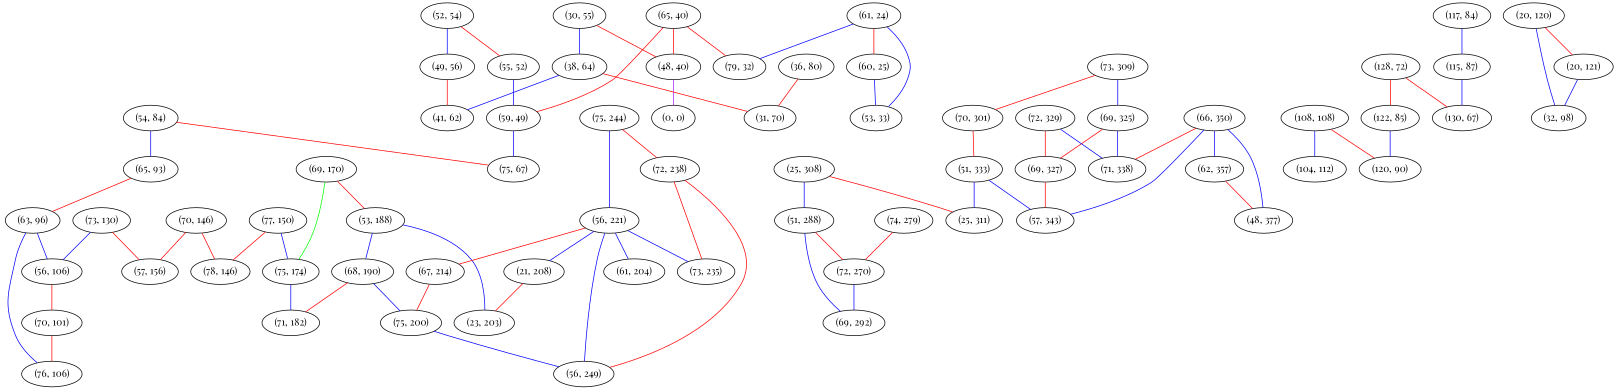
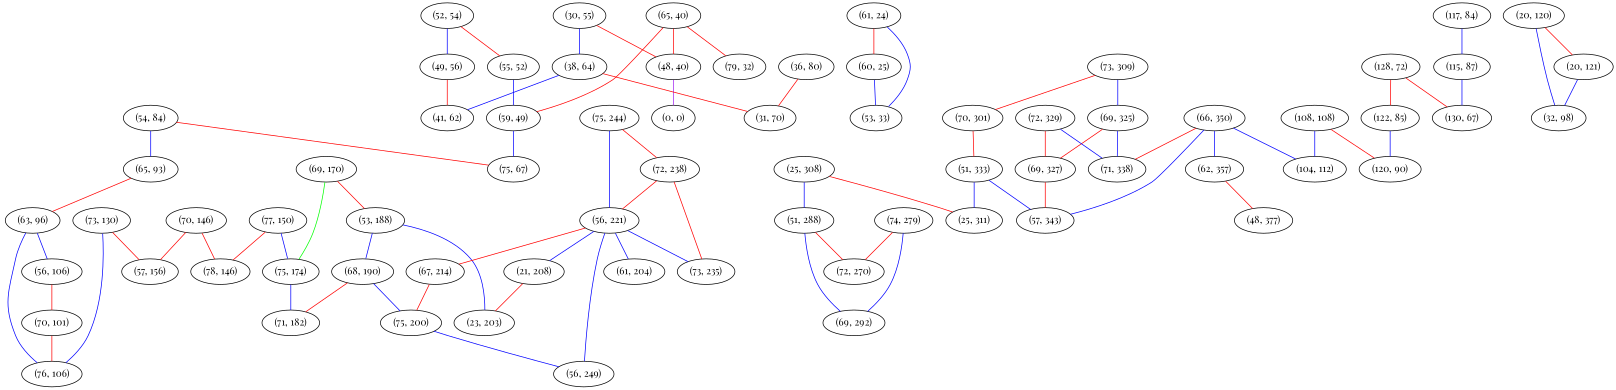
(807, 41) -> none
(1254, 165) -> (1265, 144)
(77, 246) -> (98, 303)
(732, 297) -> (640, 195)
(854, 297) -> (894, 276)
